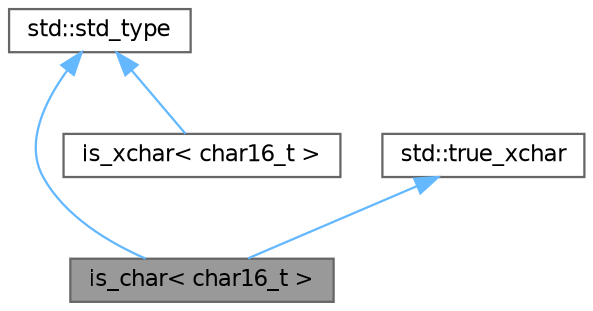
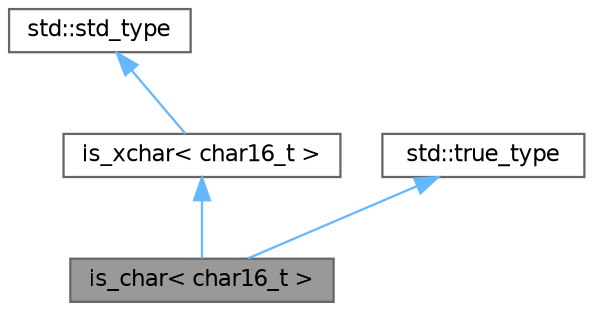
(483, 155) -> (483, 155)
(48, 185) -> (202, 229)
